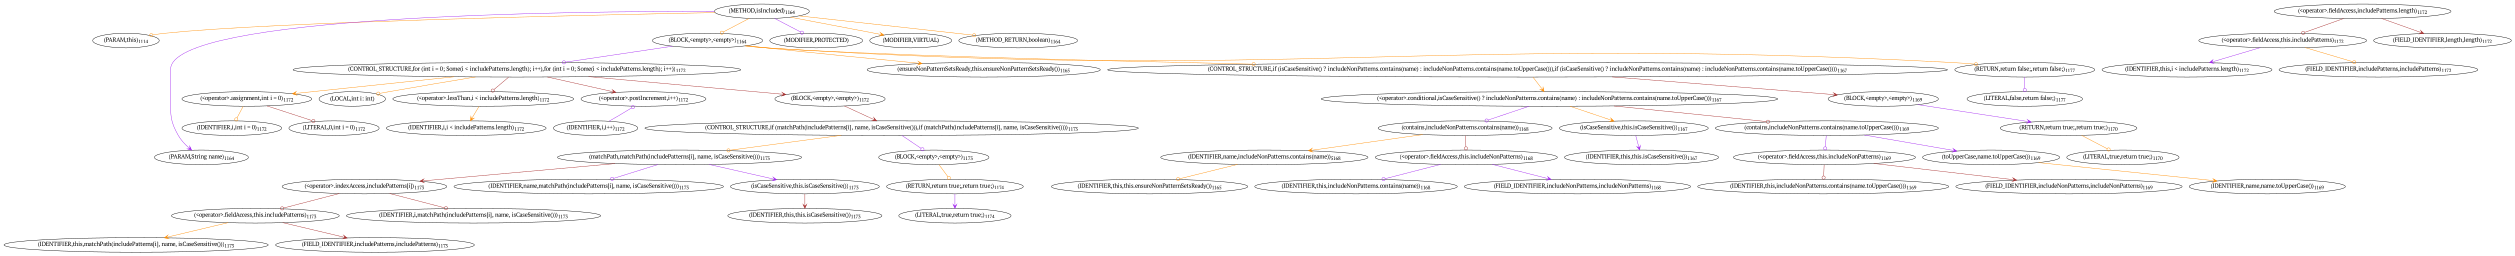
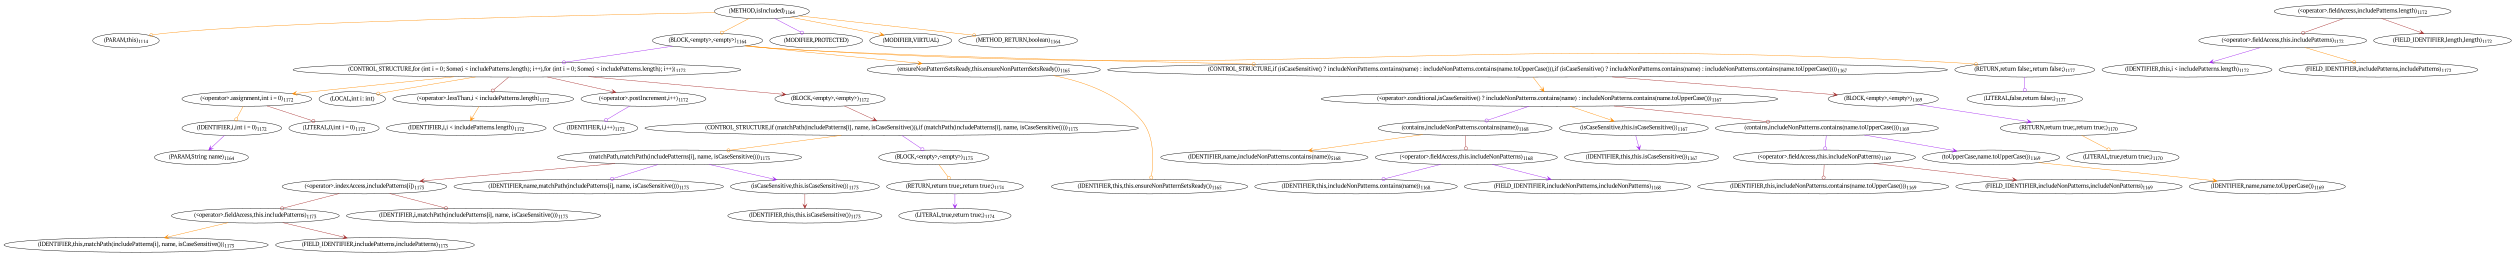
(459, 16) -> (218, 141)
(620, 115) -> (619, 113)
(1209, 172) -> (1126, 106)
